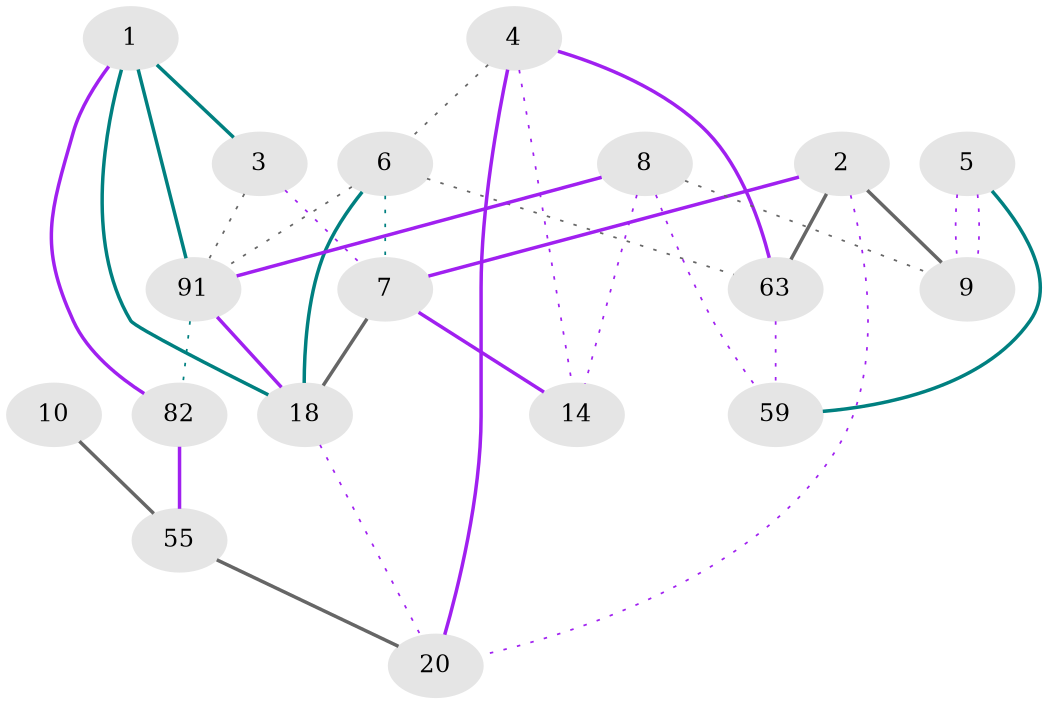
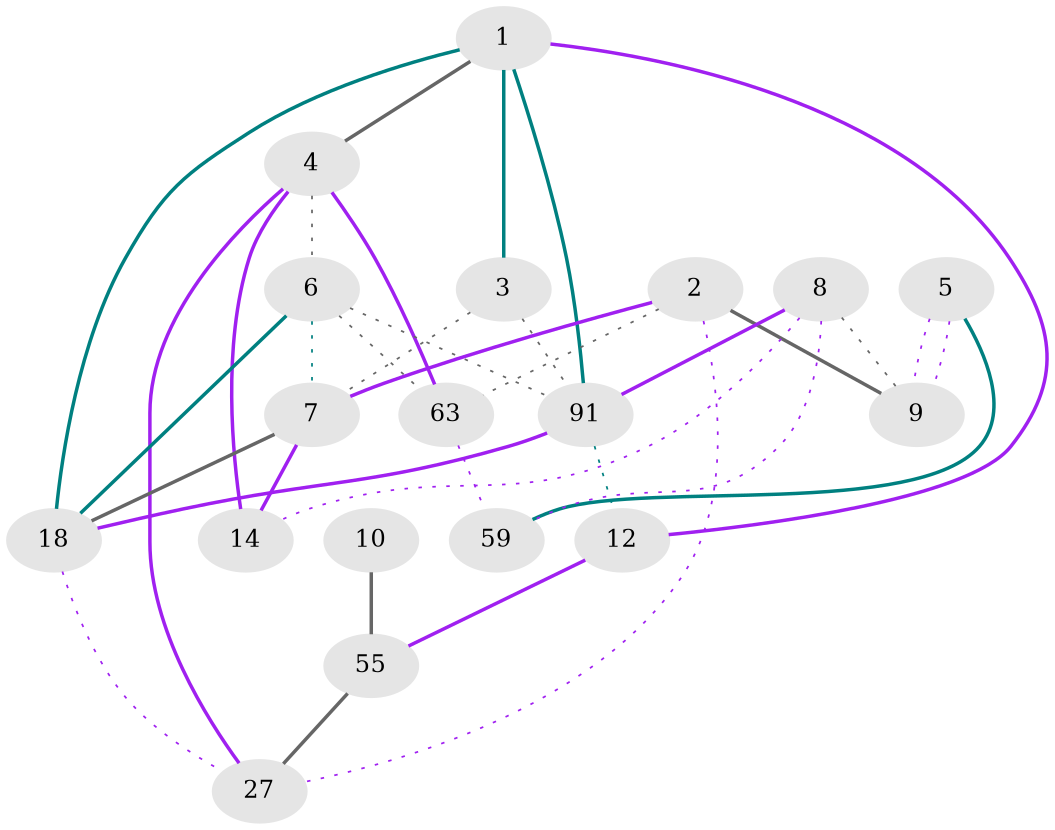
none -> (408, 101)
(814, 217) -> (567, 354)
(322, 226) -> (408, 352)
(546, 227) -> (234, 344)
(180, 415) -> (622, 540)
(436, 666) -> (260, 791)
